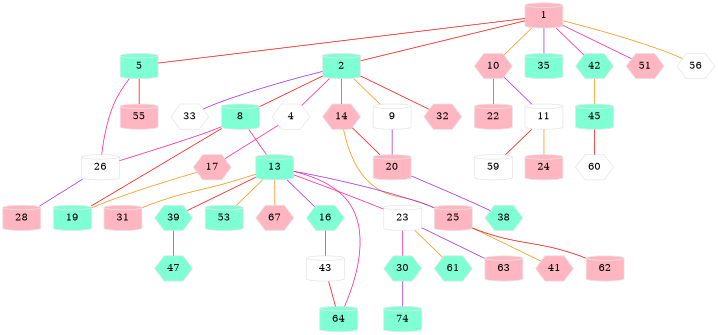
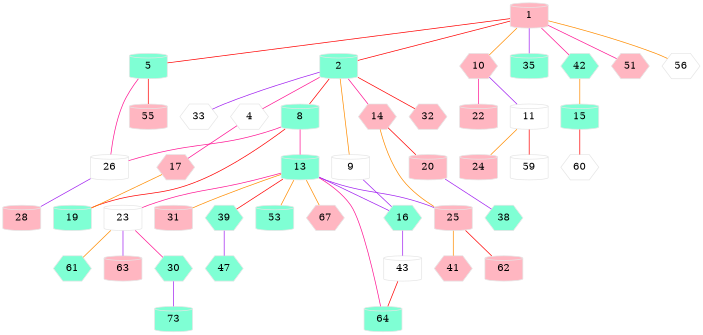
(595, 117) -> (580, 117)
(392, 142) -> (382, 198)
(403, 319) -> (174, 319)
